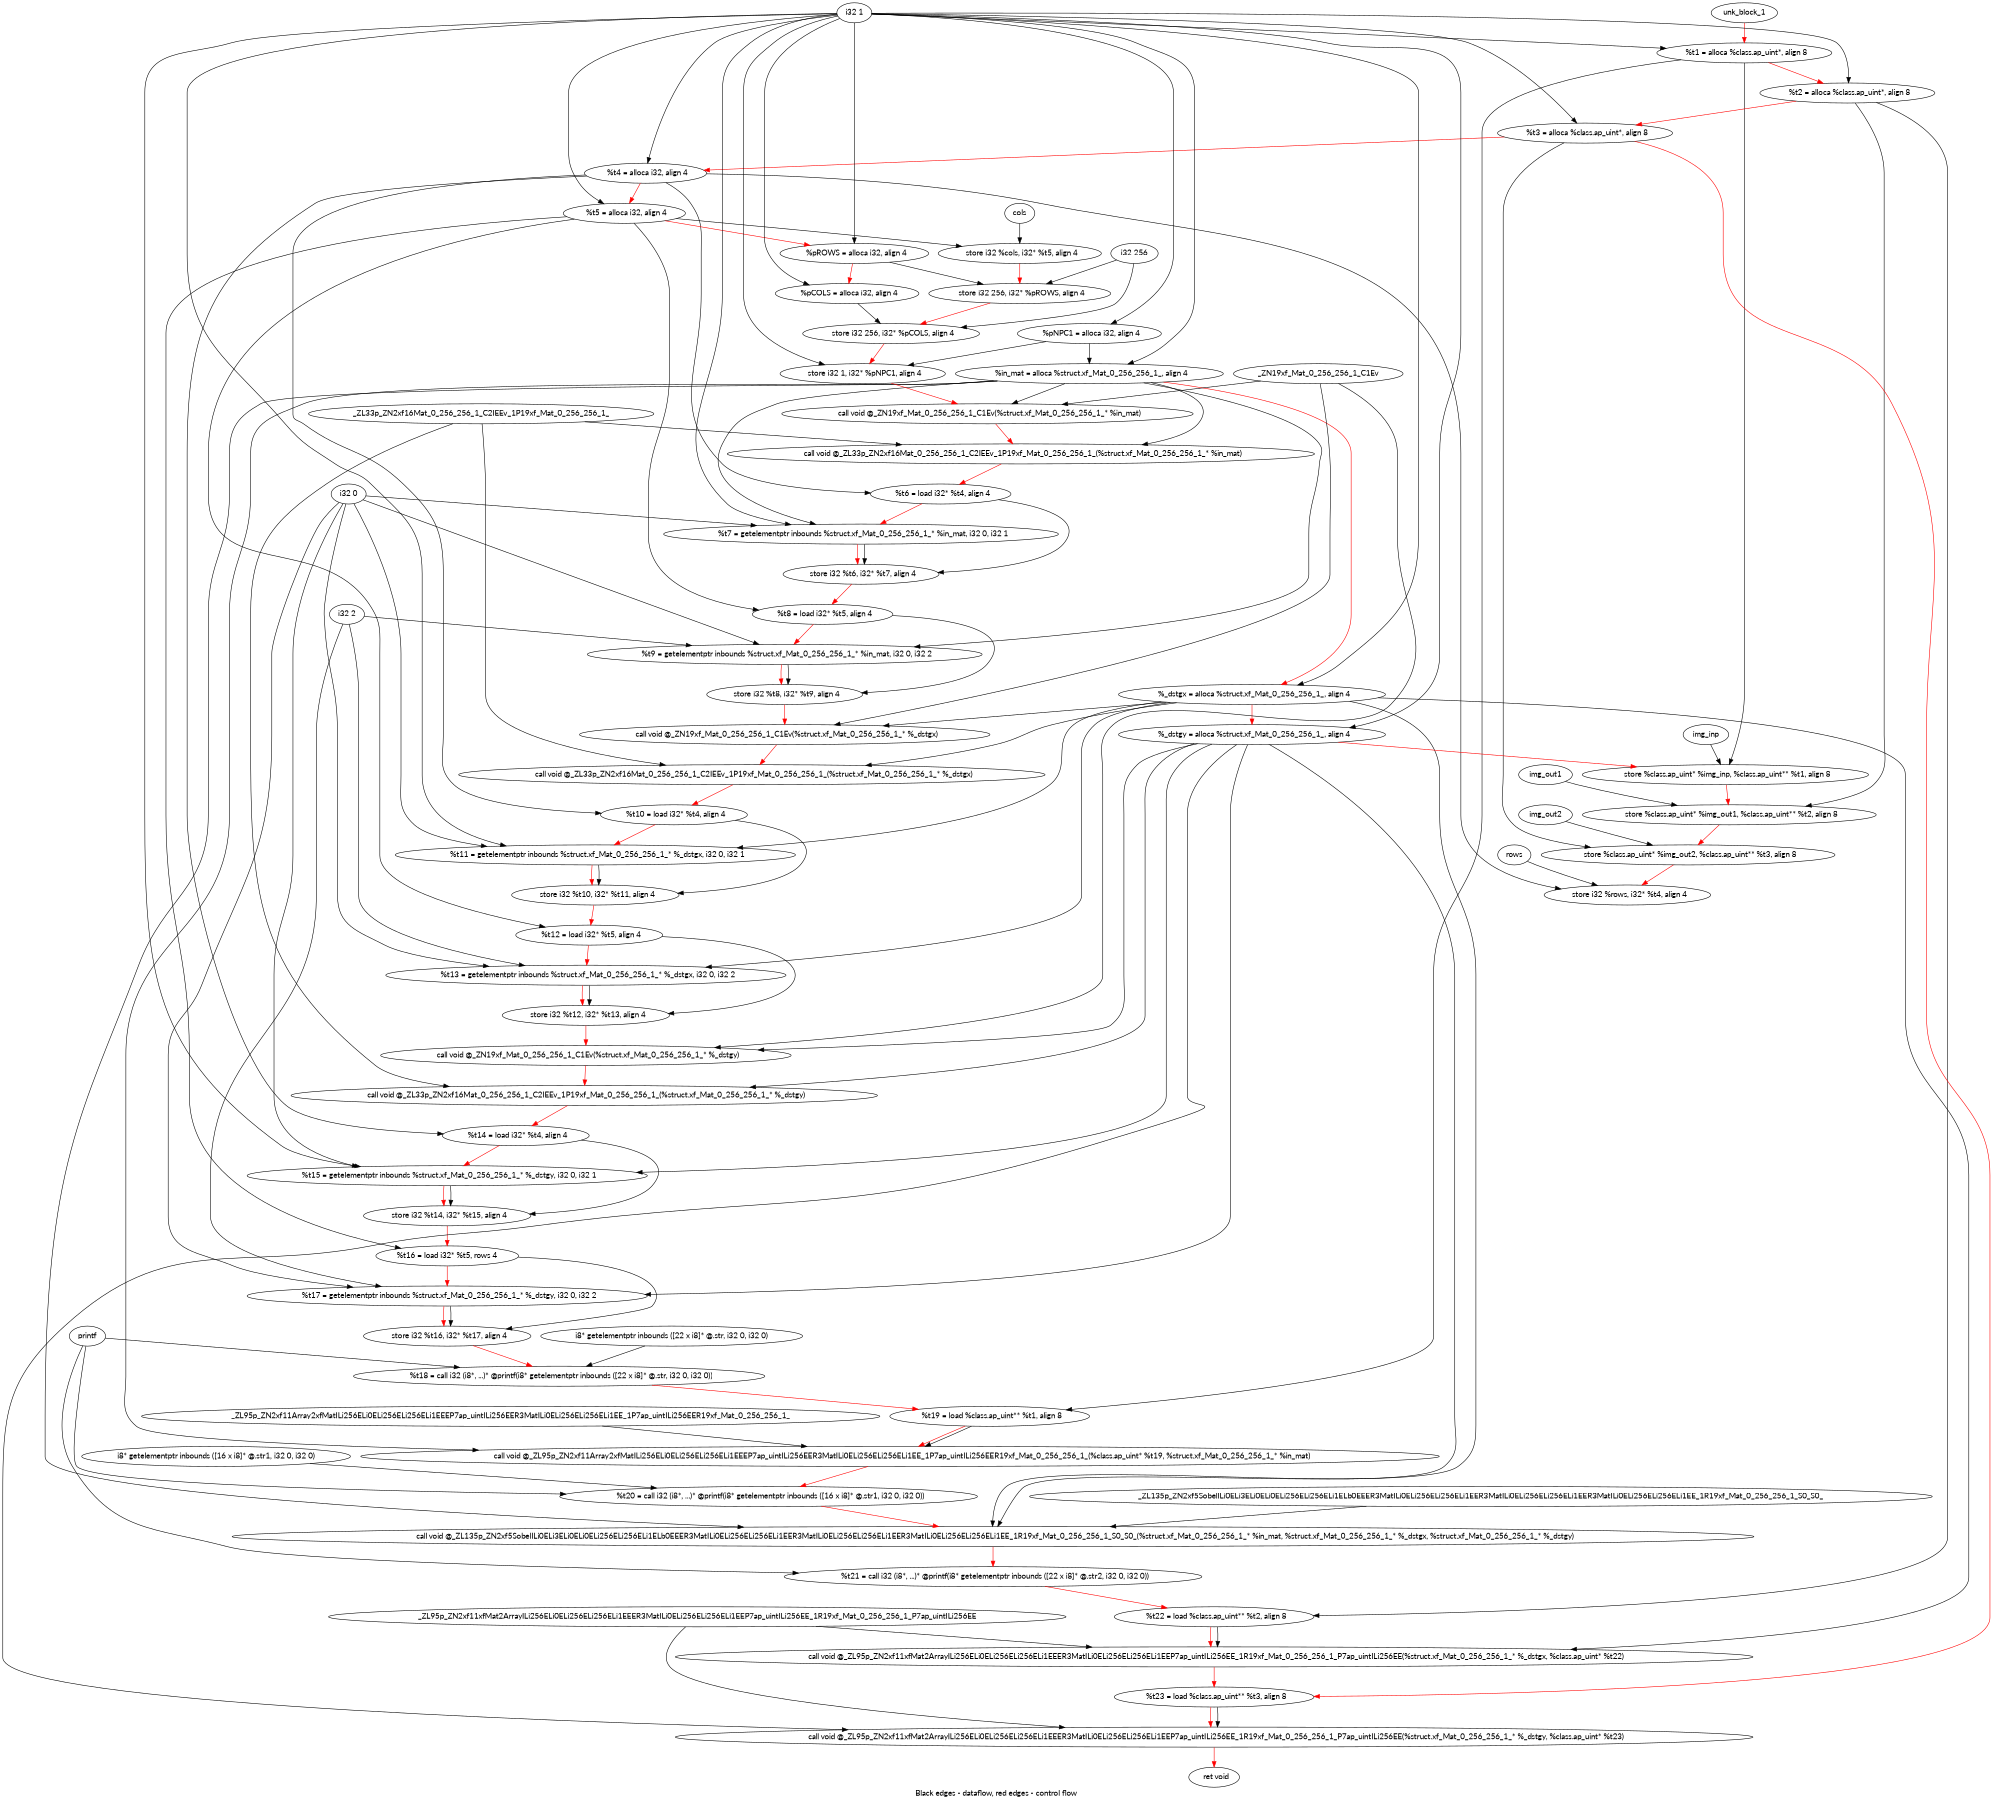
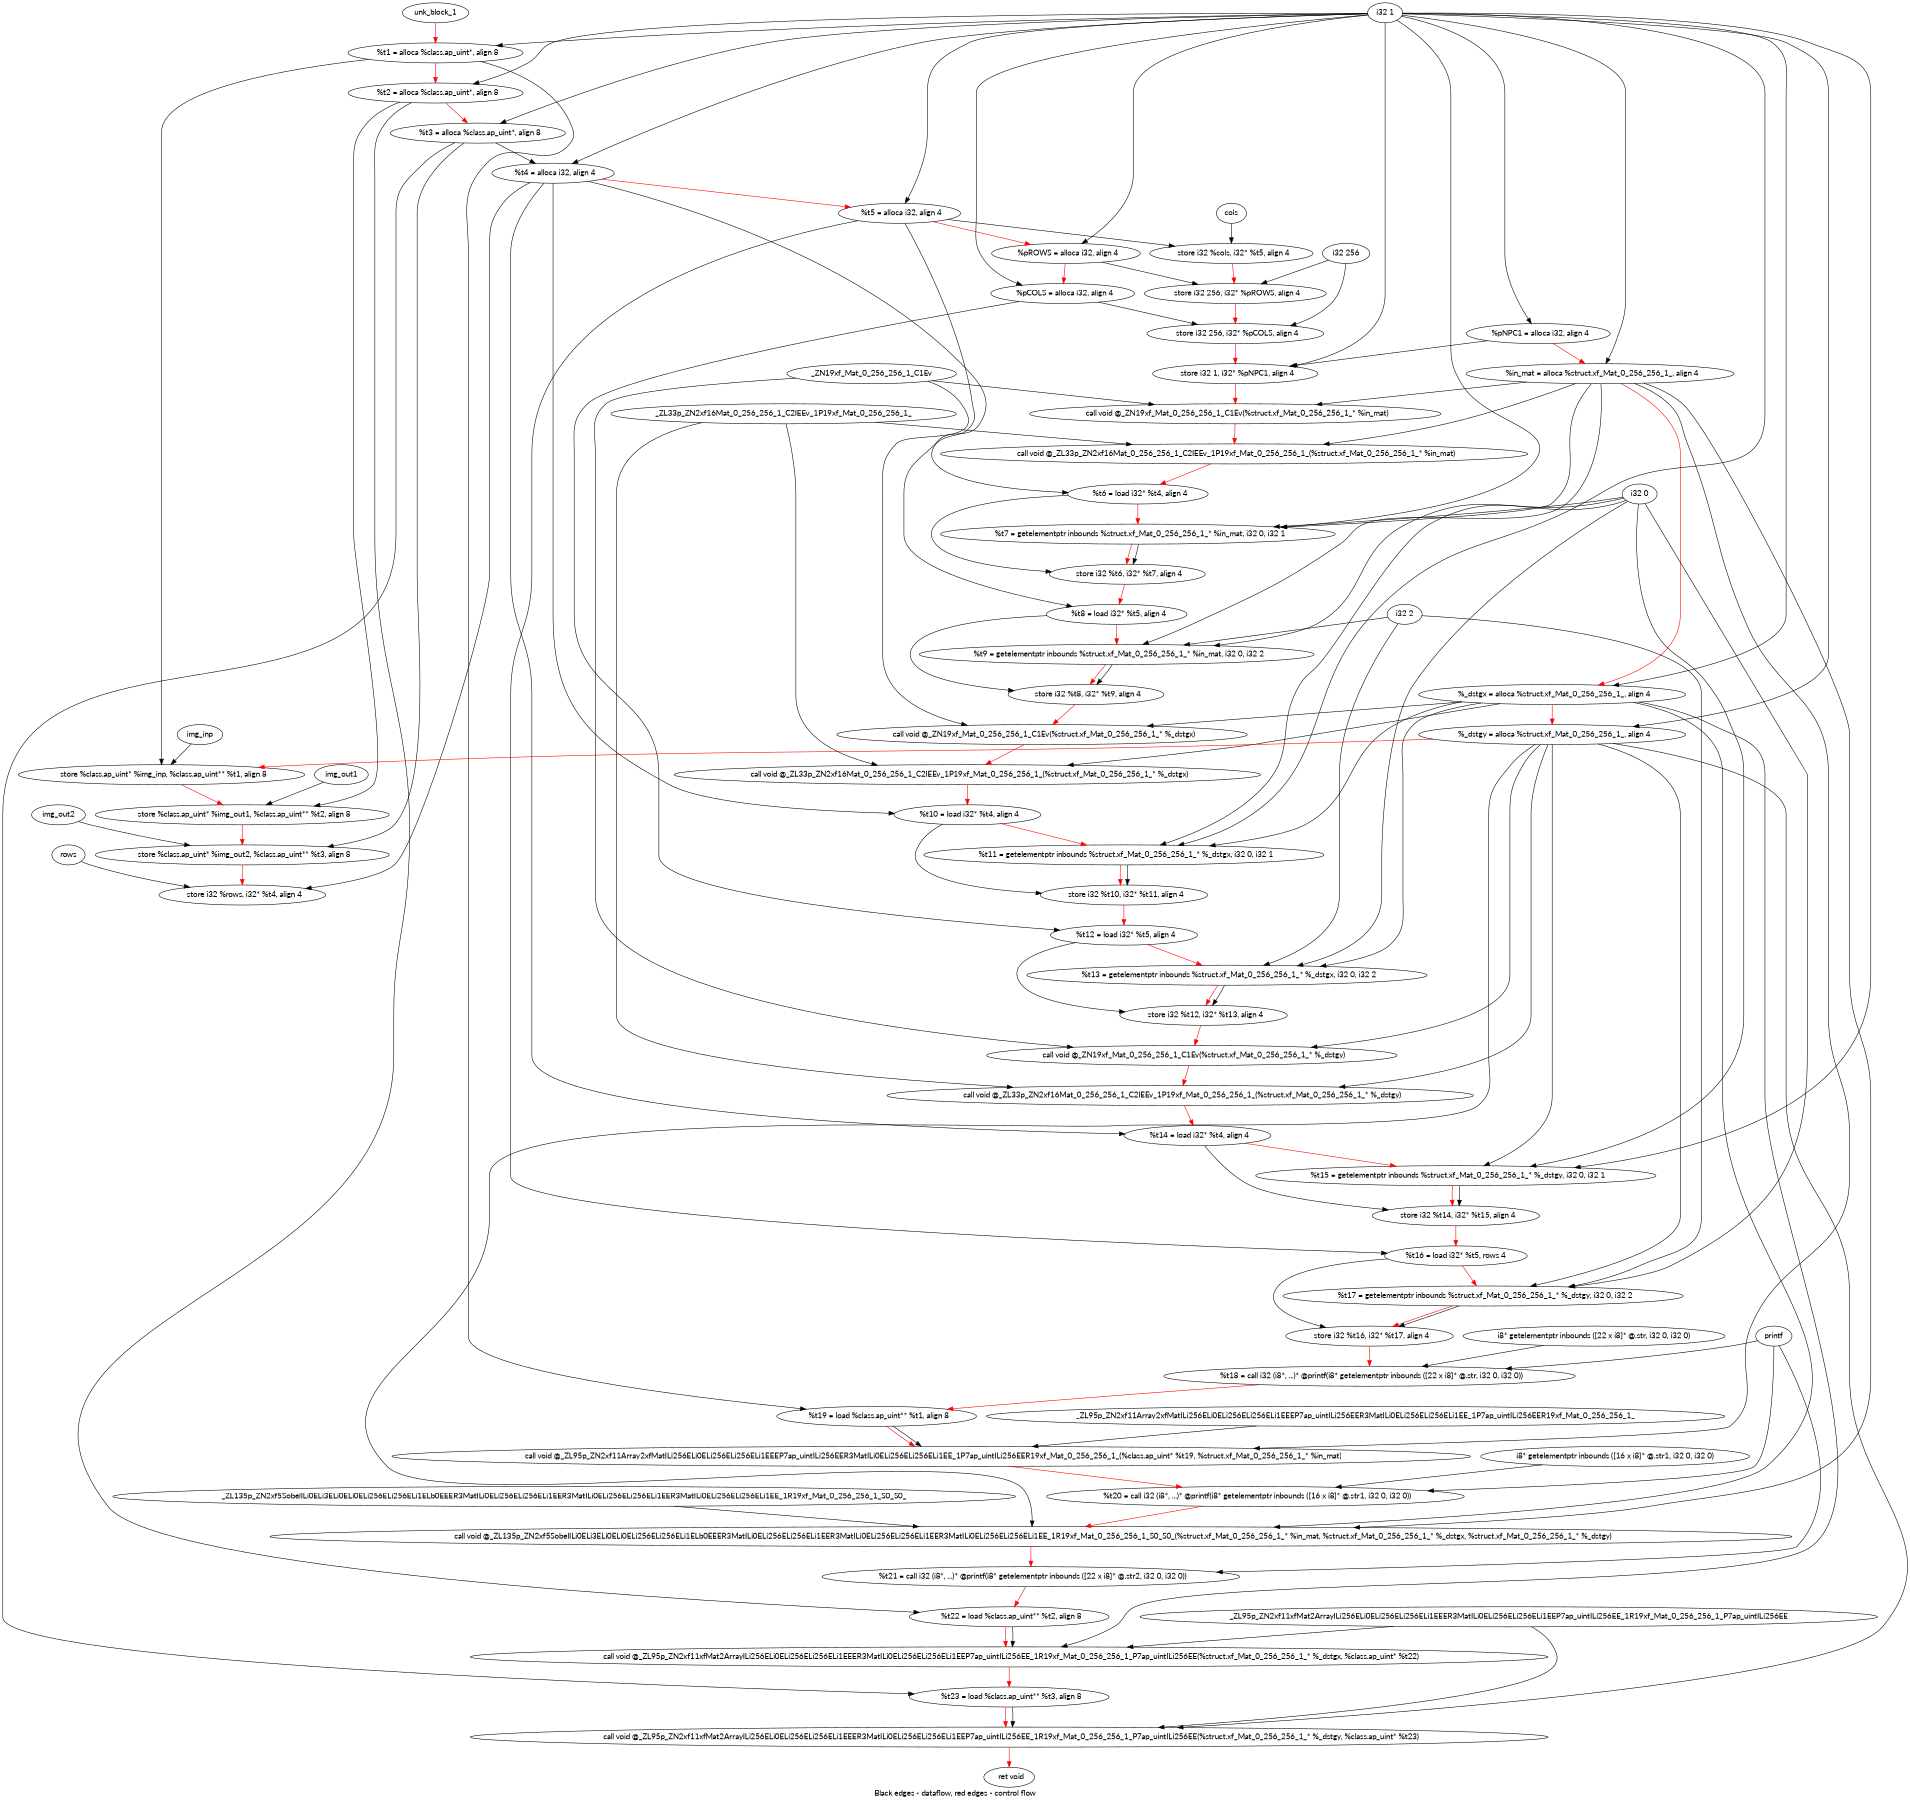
(1107, 154) -> (508, 149)
(1089, 351) -> (1567, 352)
(220, 529) -> (575, 623)
(1984, 1141) -> (3, 1197)
